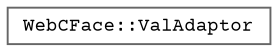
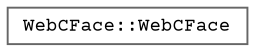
(139, 26) -> (128, 26)
